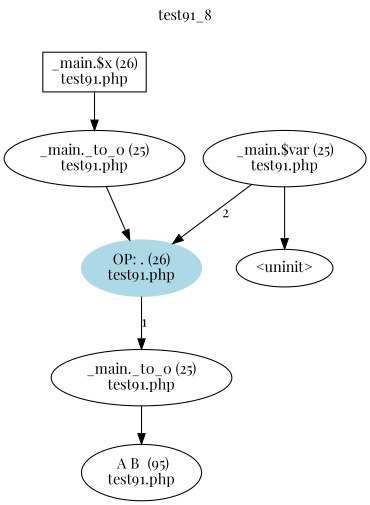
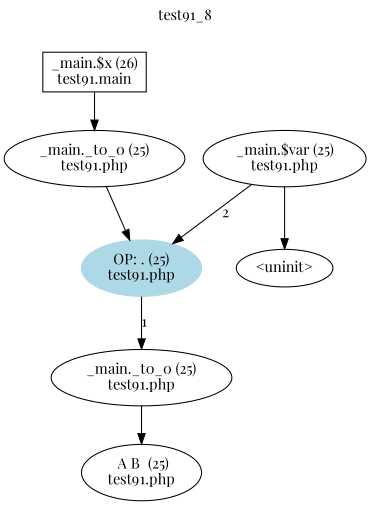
(95, 72) -> (95, 72)
(142, 268) -> (142, 268)
(142, 473) -> (142, 473)
